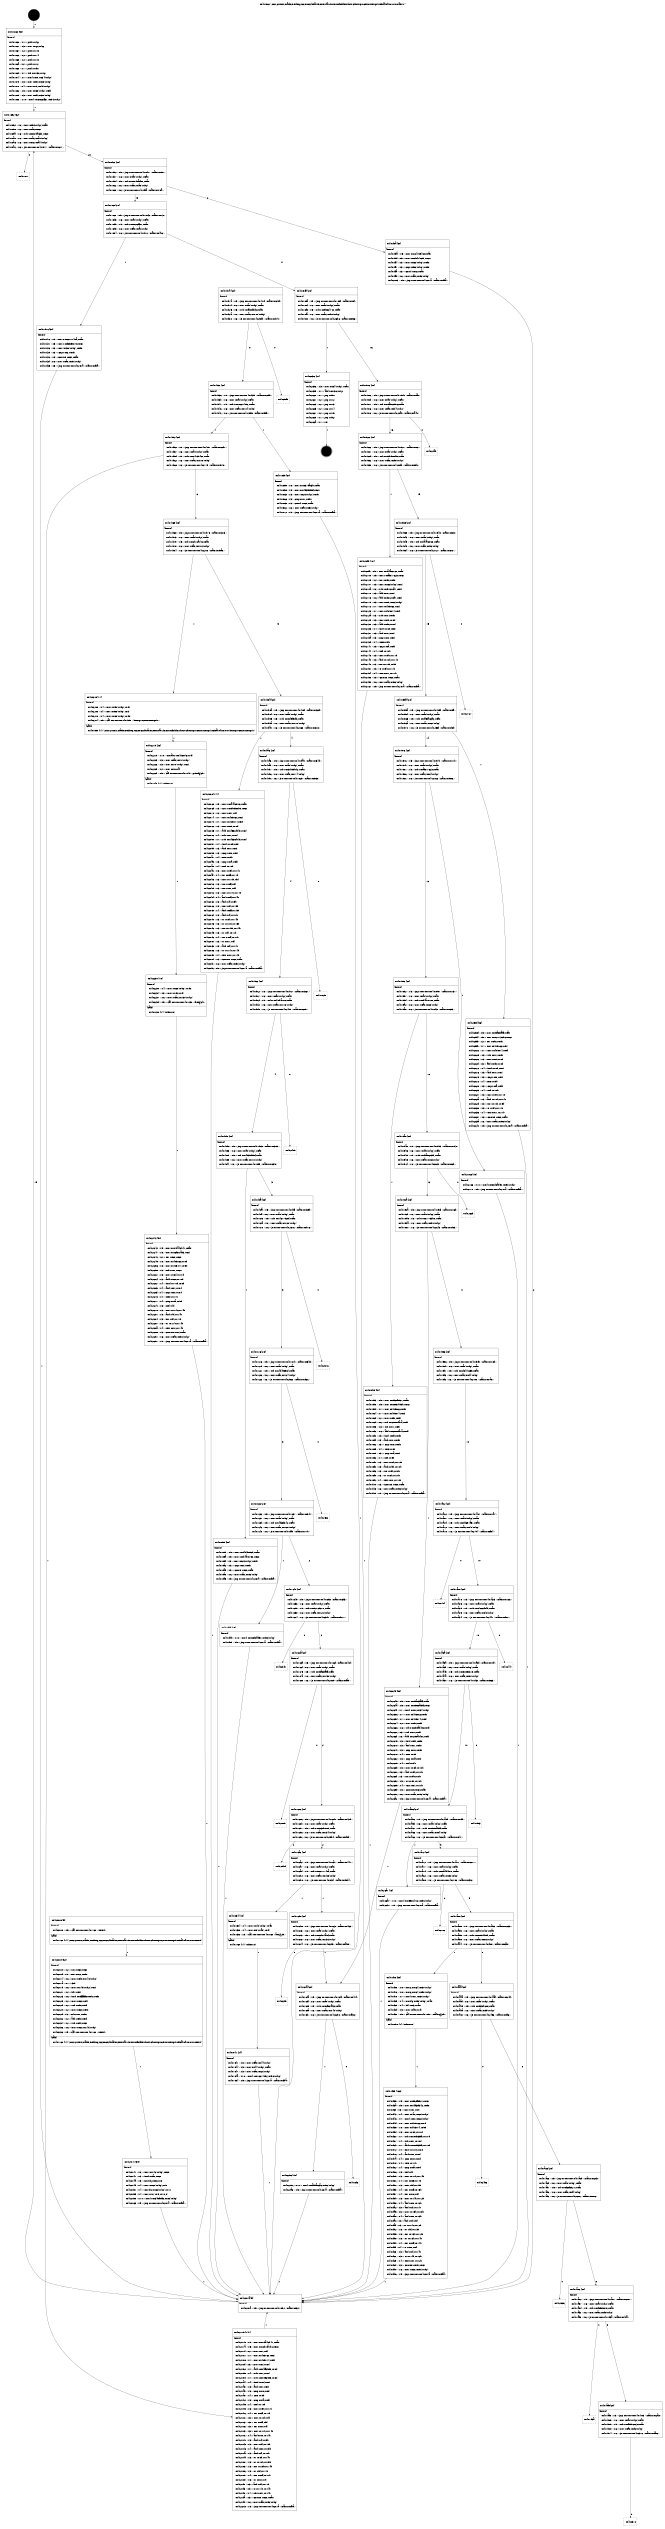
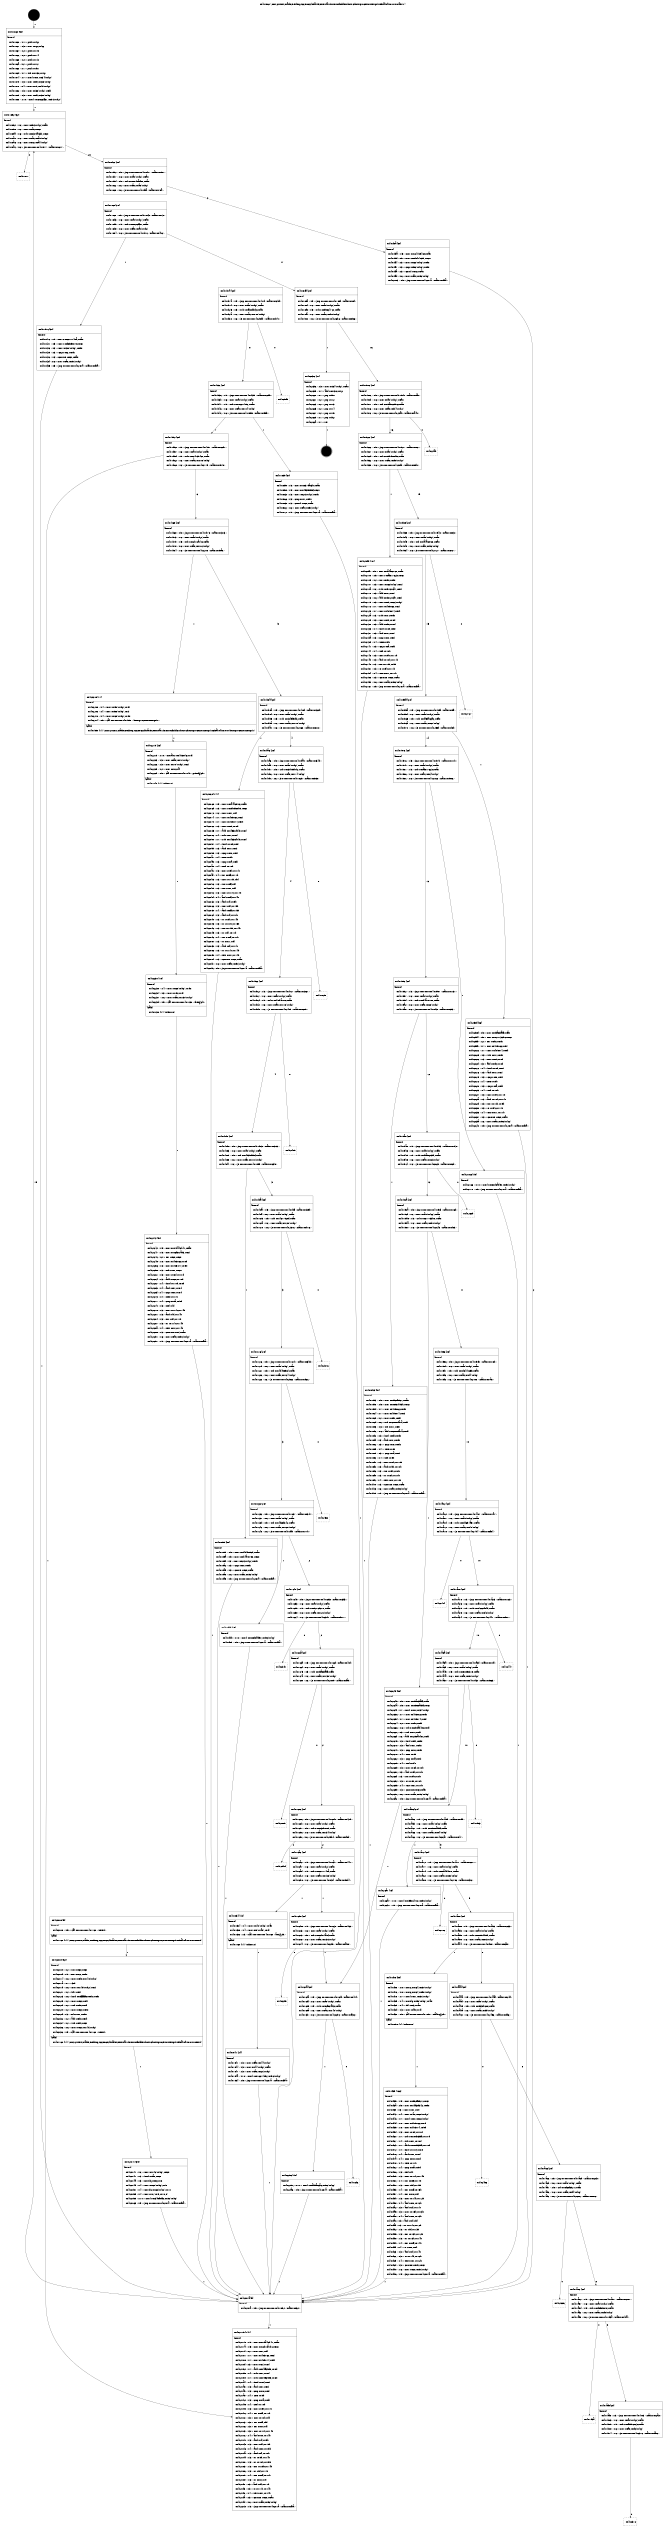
(135, 197) -> none
(265, 2321) -> (269, 2320)
